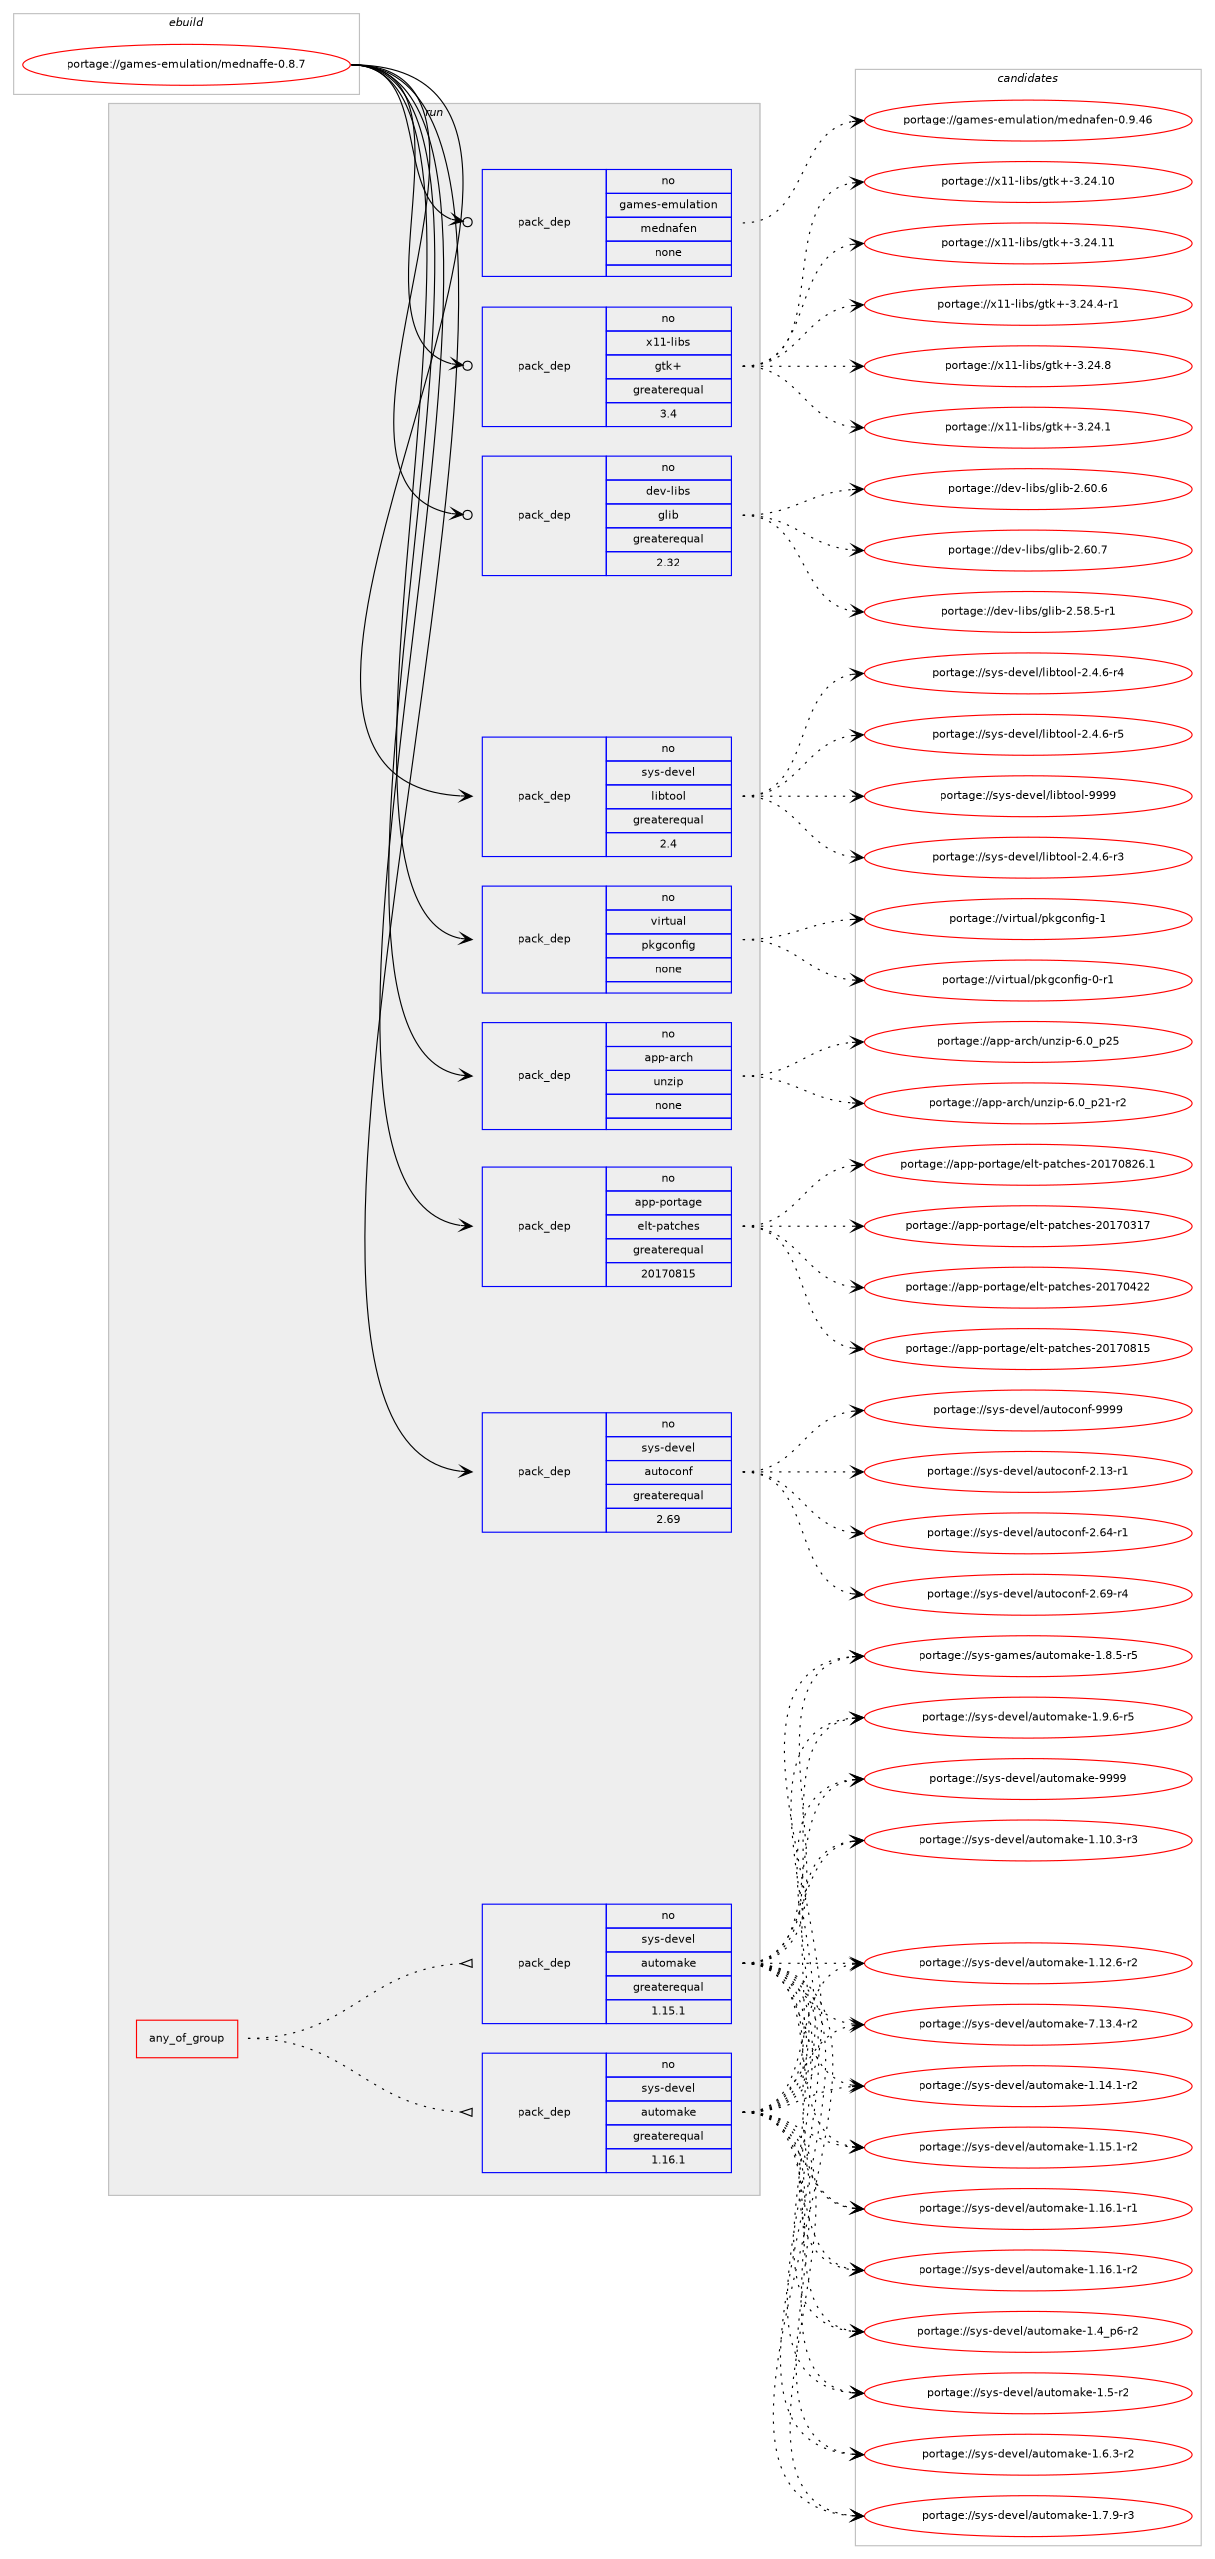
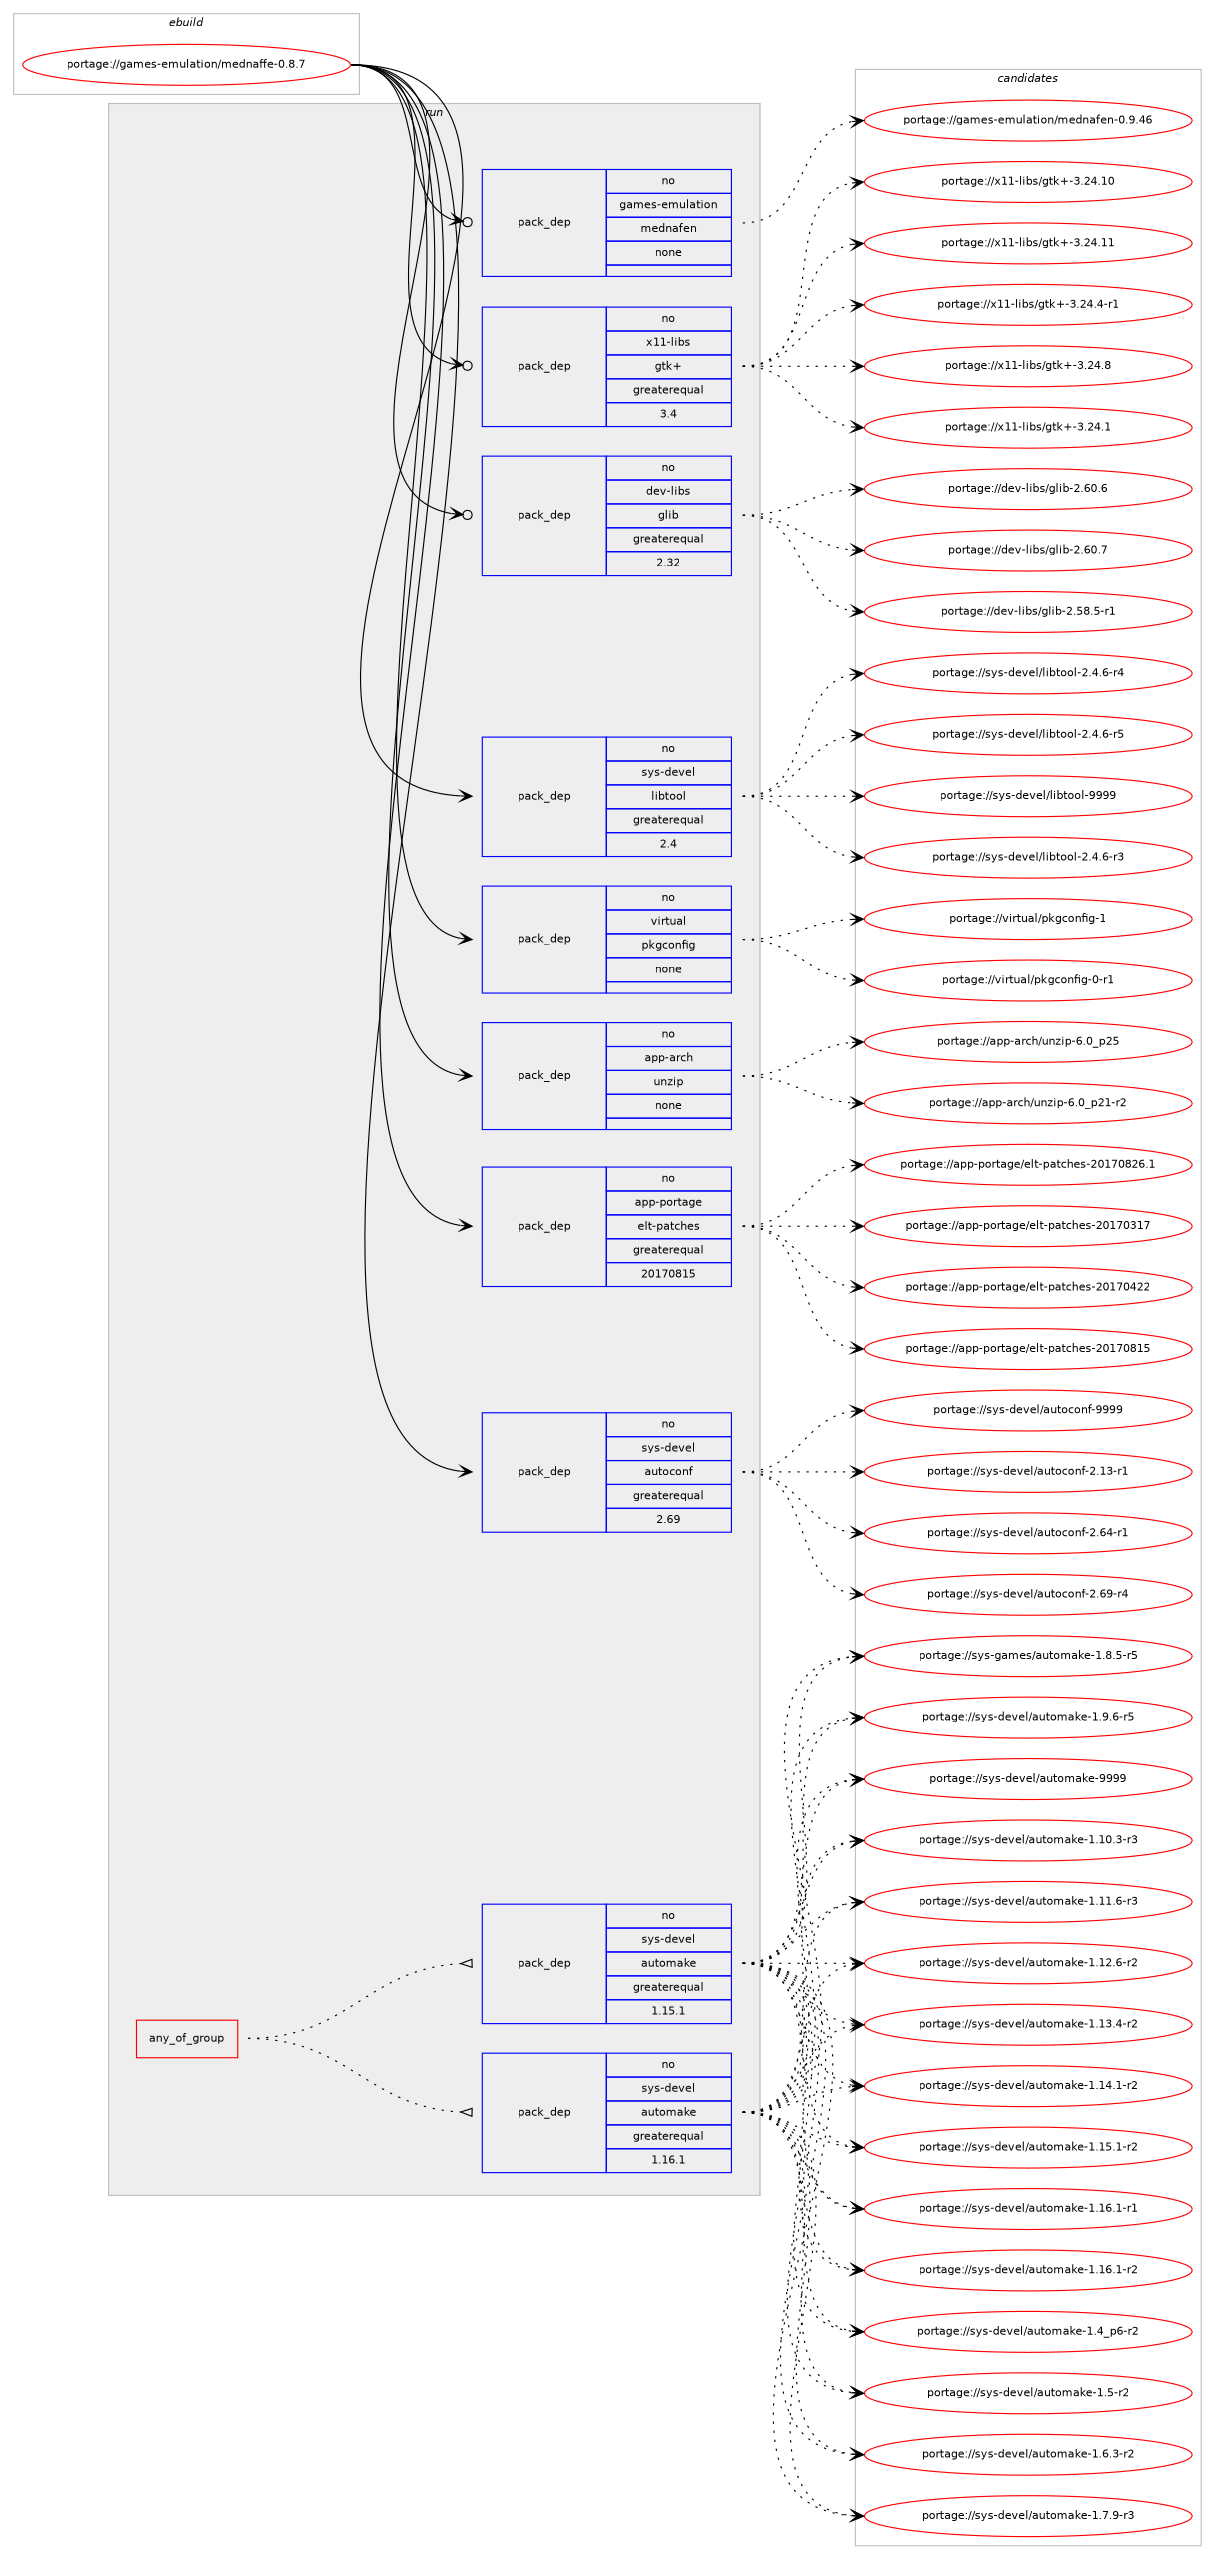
none -> (1028, 1902)
(1028, 2025) -> (1028, 2025)
